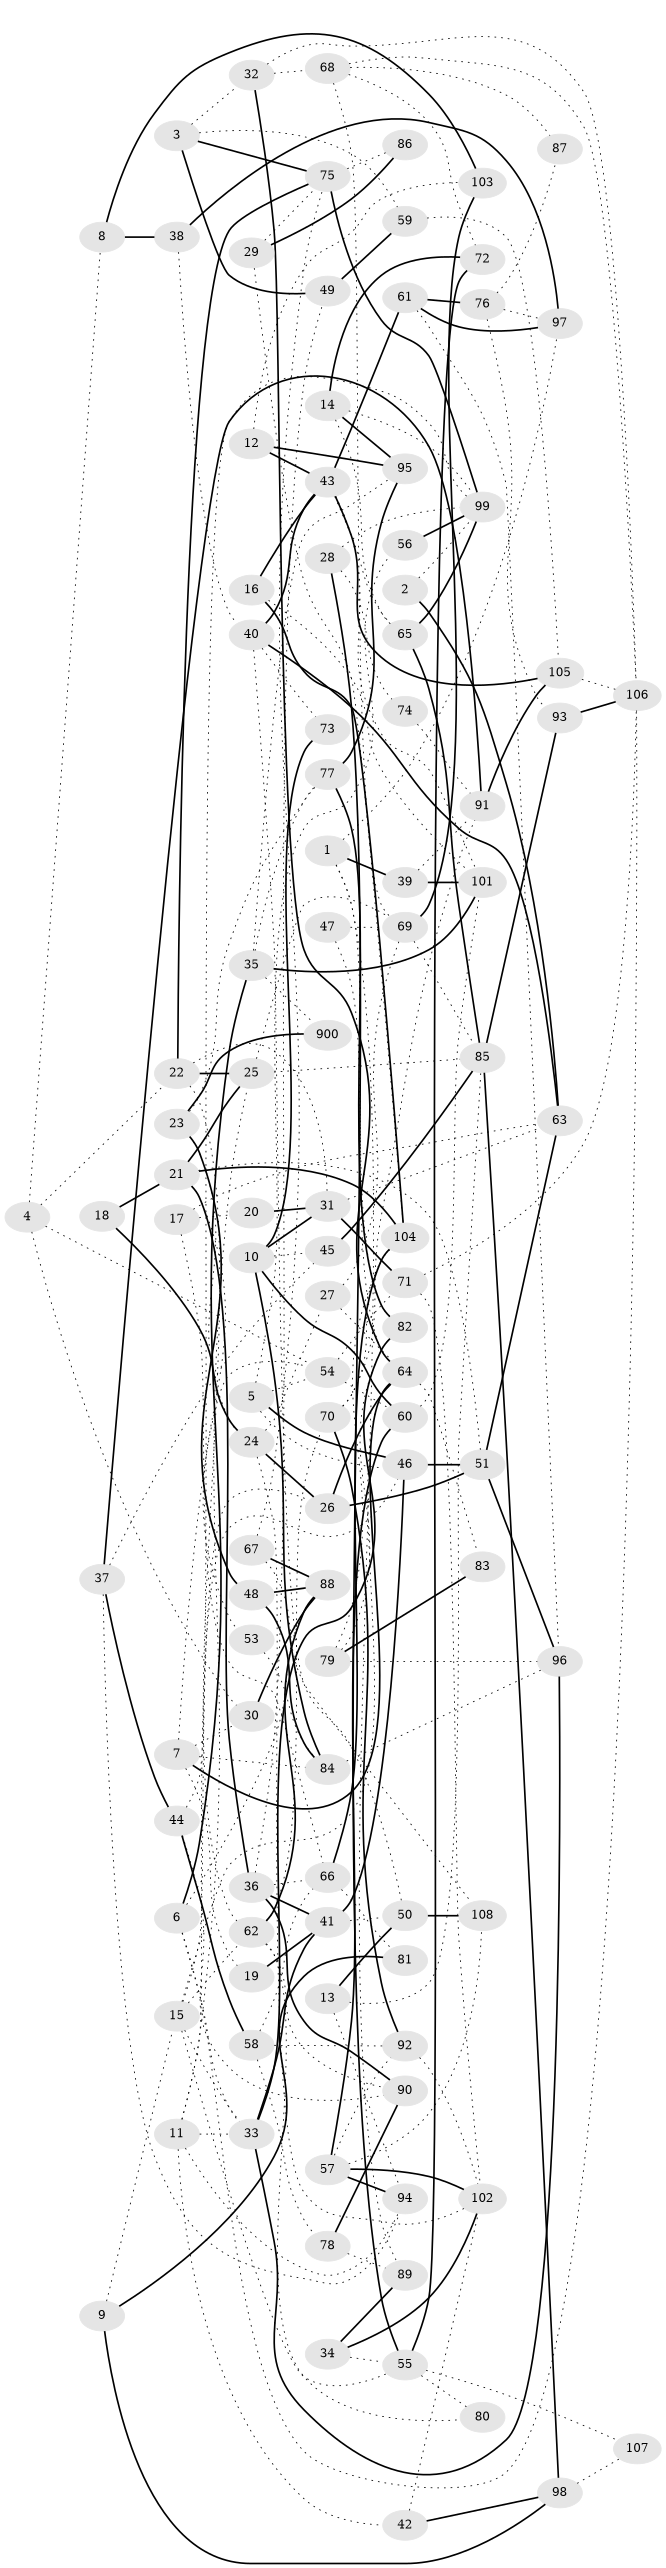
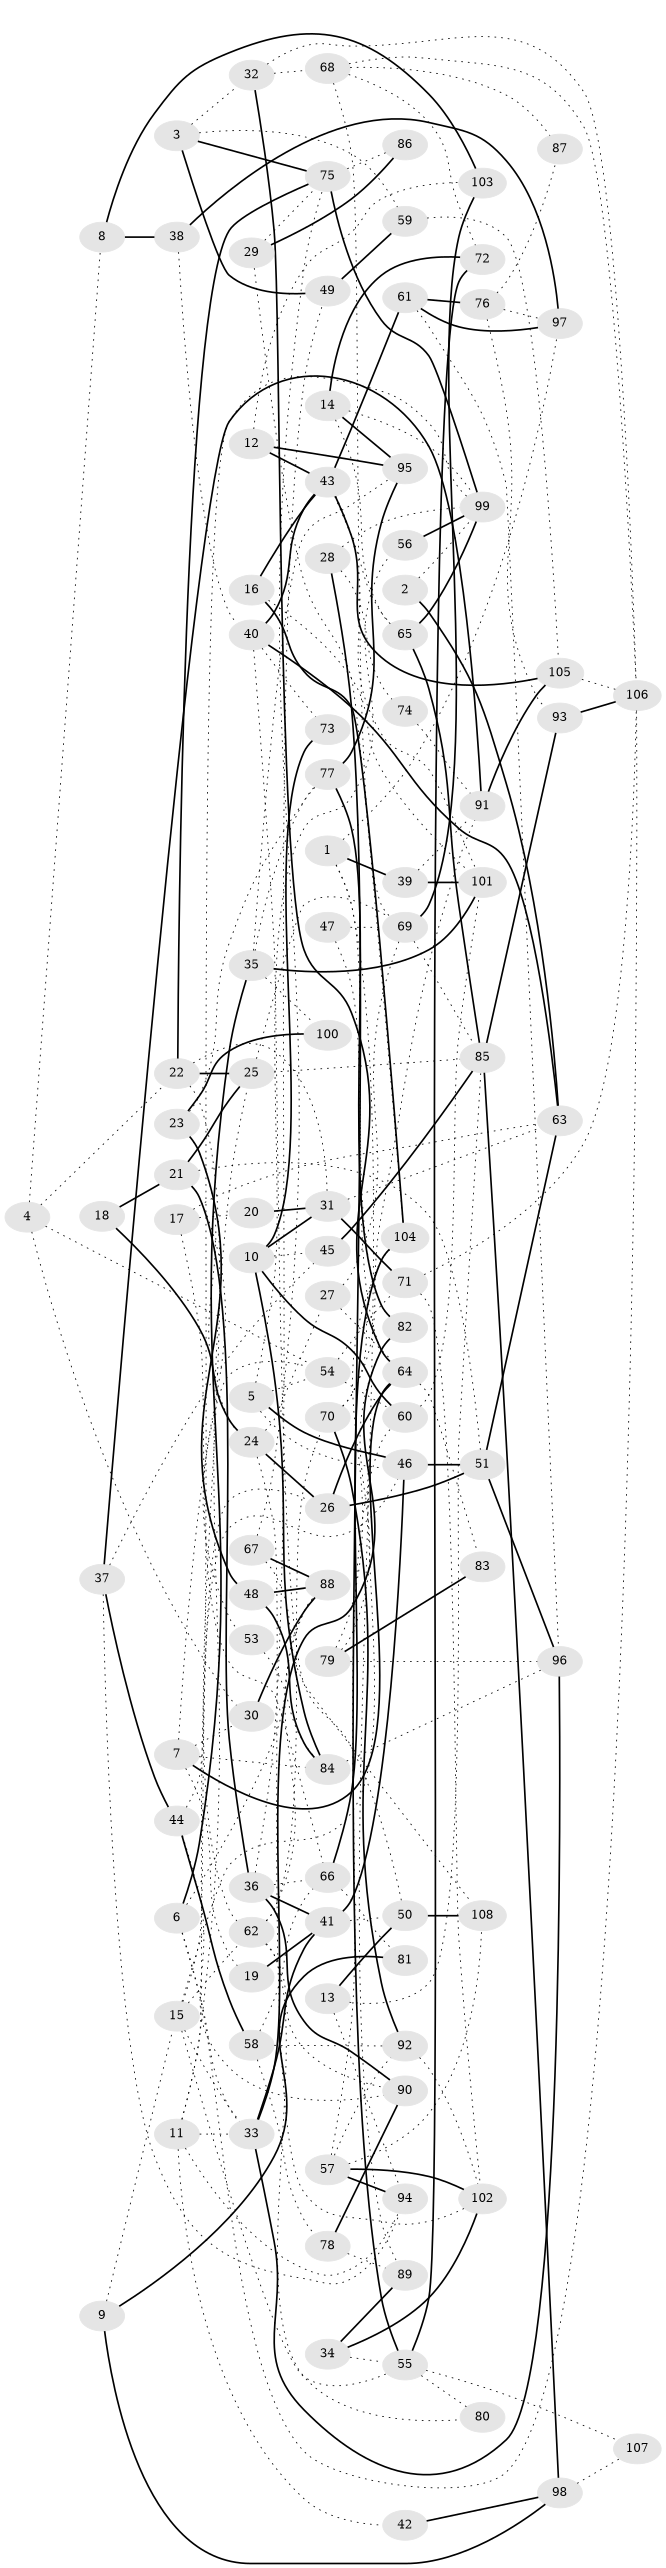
(328, 1035) -> (328, 1035)
(306, 1171) -> none
(290, 1759) -> (290, 1759)
(353, 1790) -> (353, 1790)
(444, 2362) -> none
